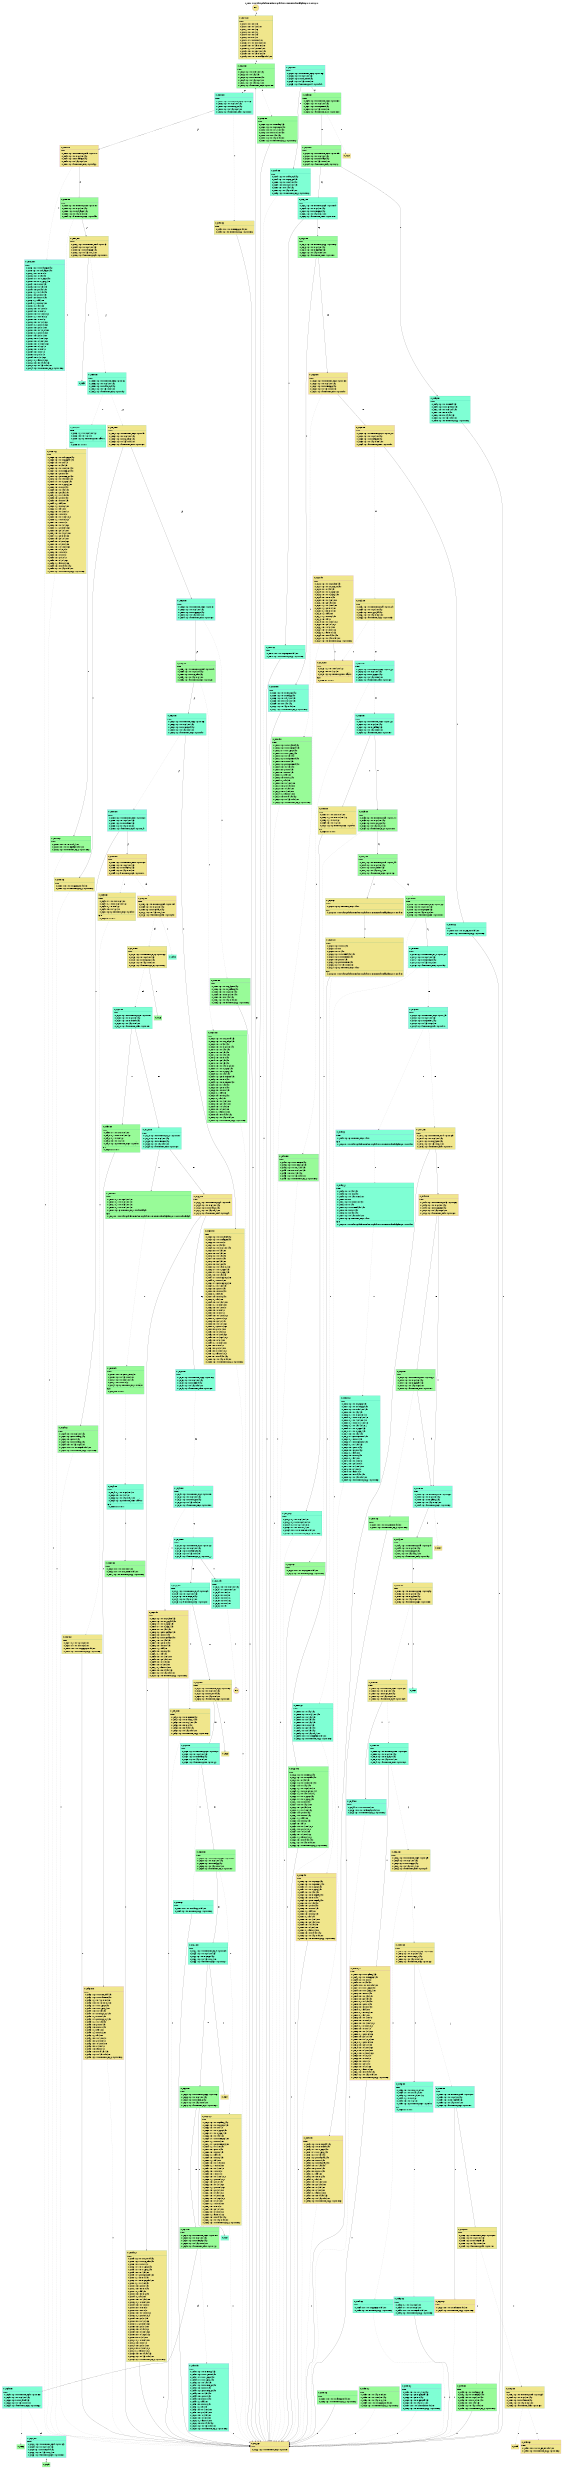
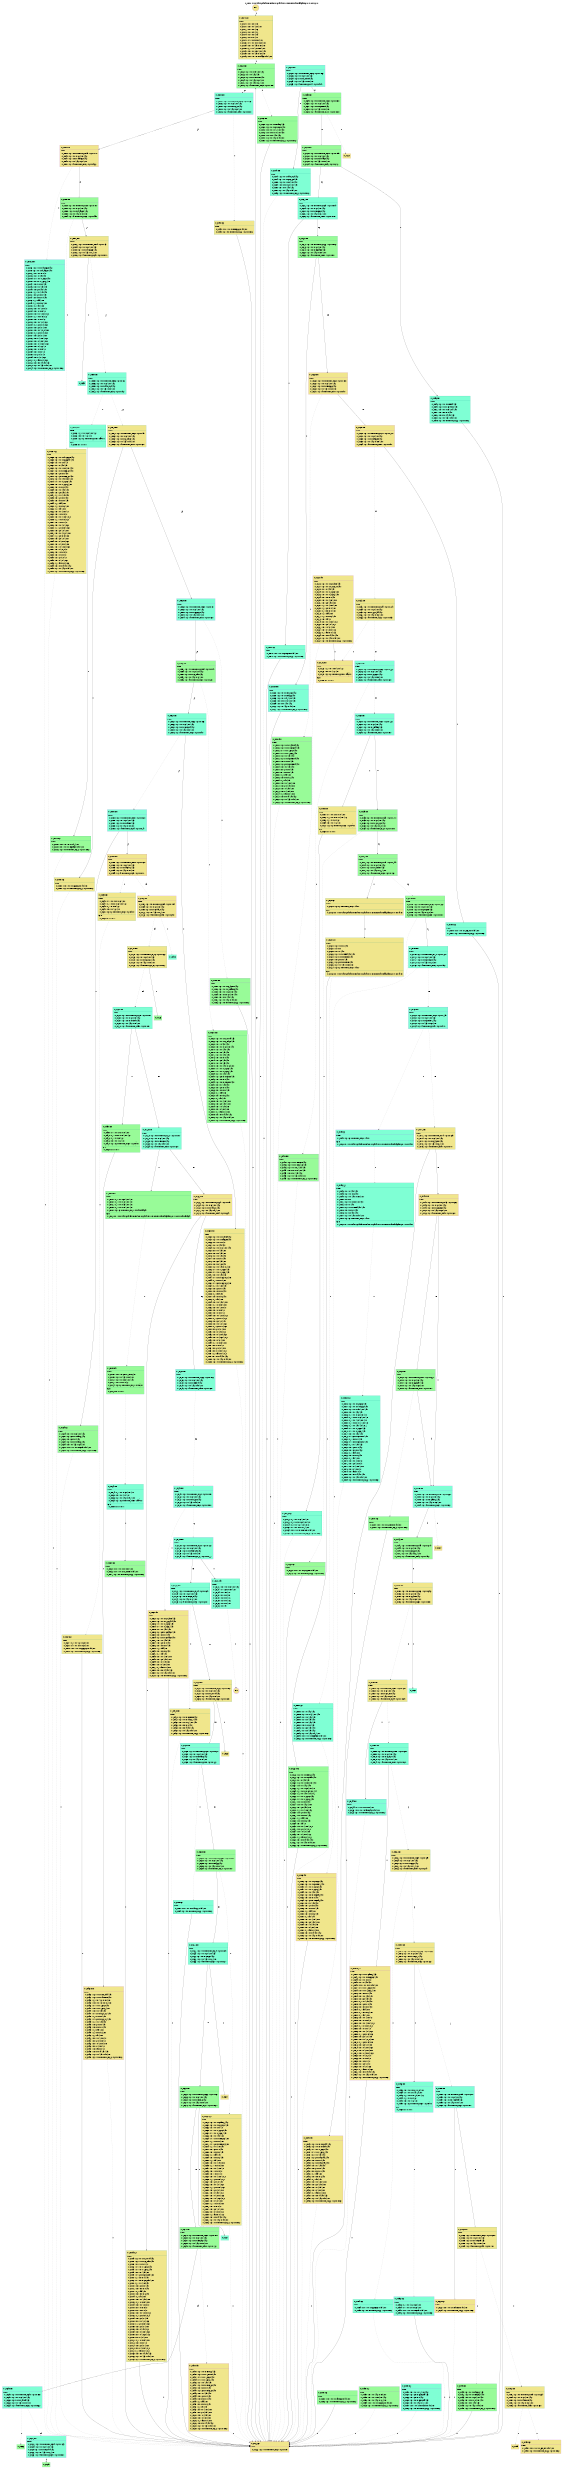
(209, 2397) -> (209, 2397)
